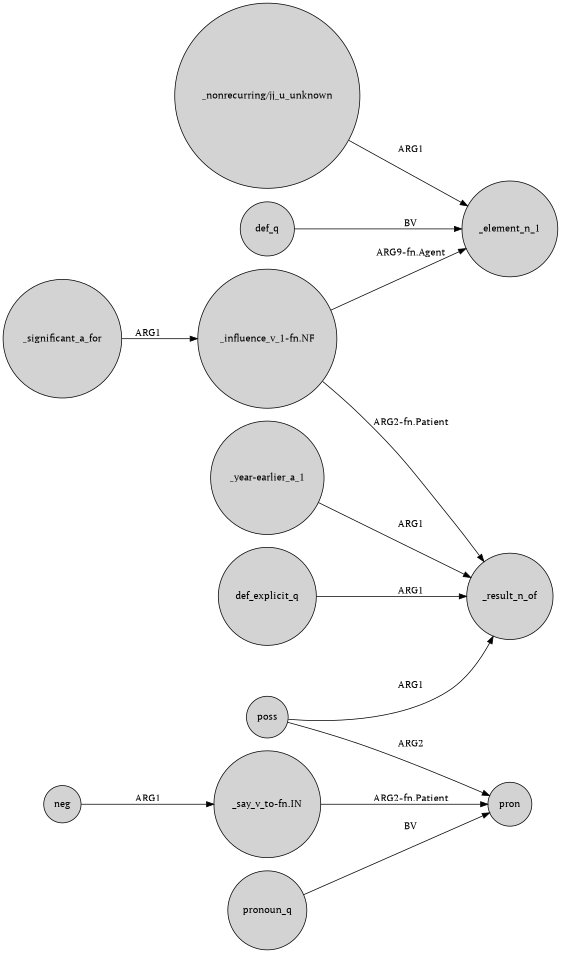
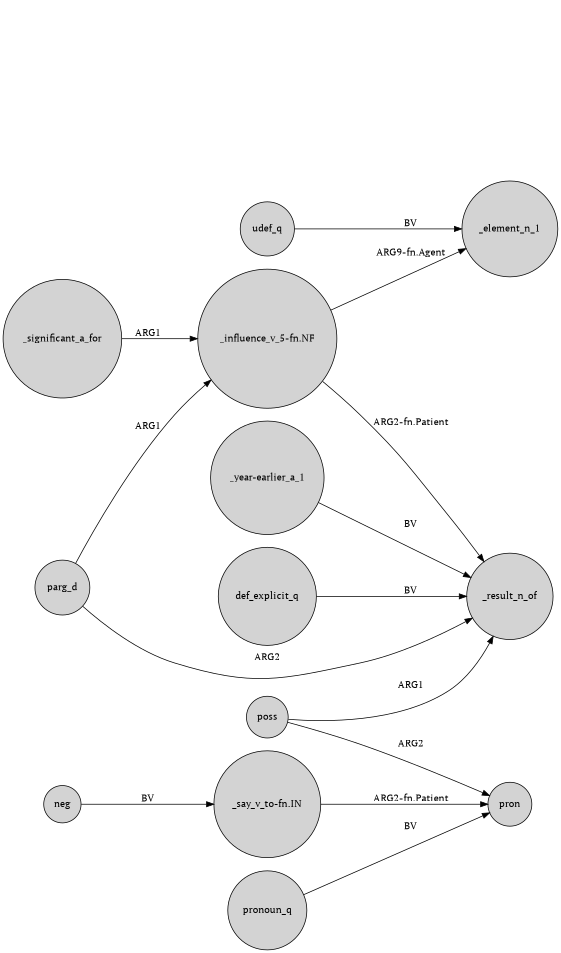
(267, 96) -> none
(267, 229) -> (267, 229)
(267, 339) -> (267, 339)
(411, 524) -> (411, 524)
none -> (62, 588)
(411, 591) -> (411, 591)
(148, 799) -> (148, 799)
